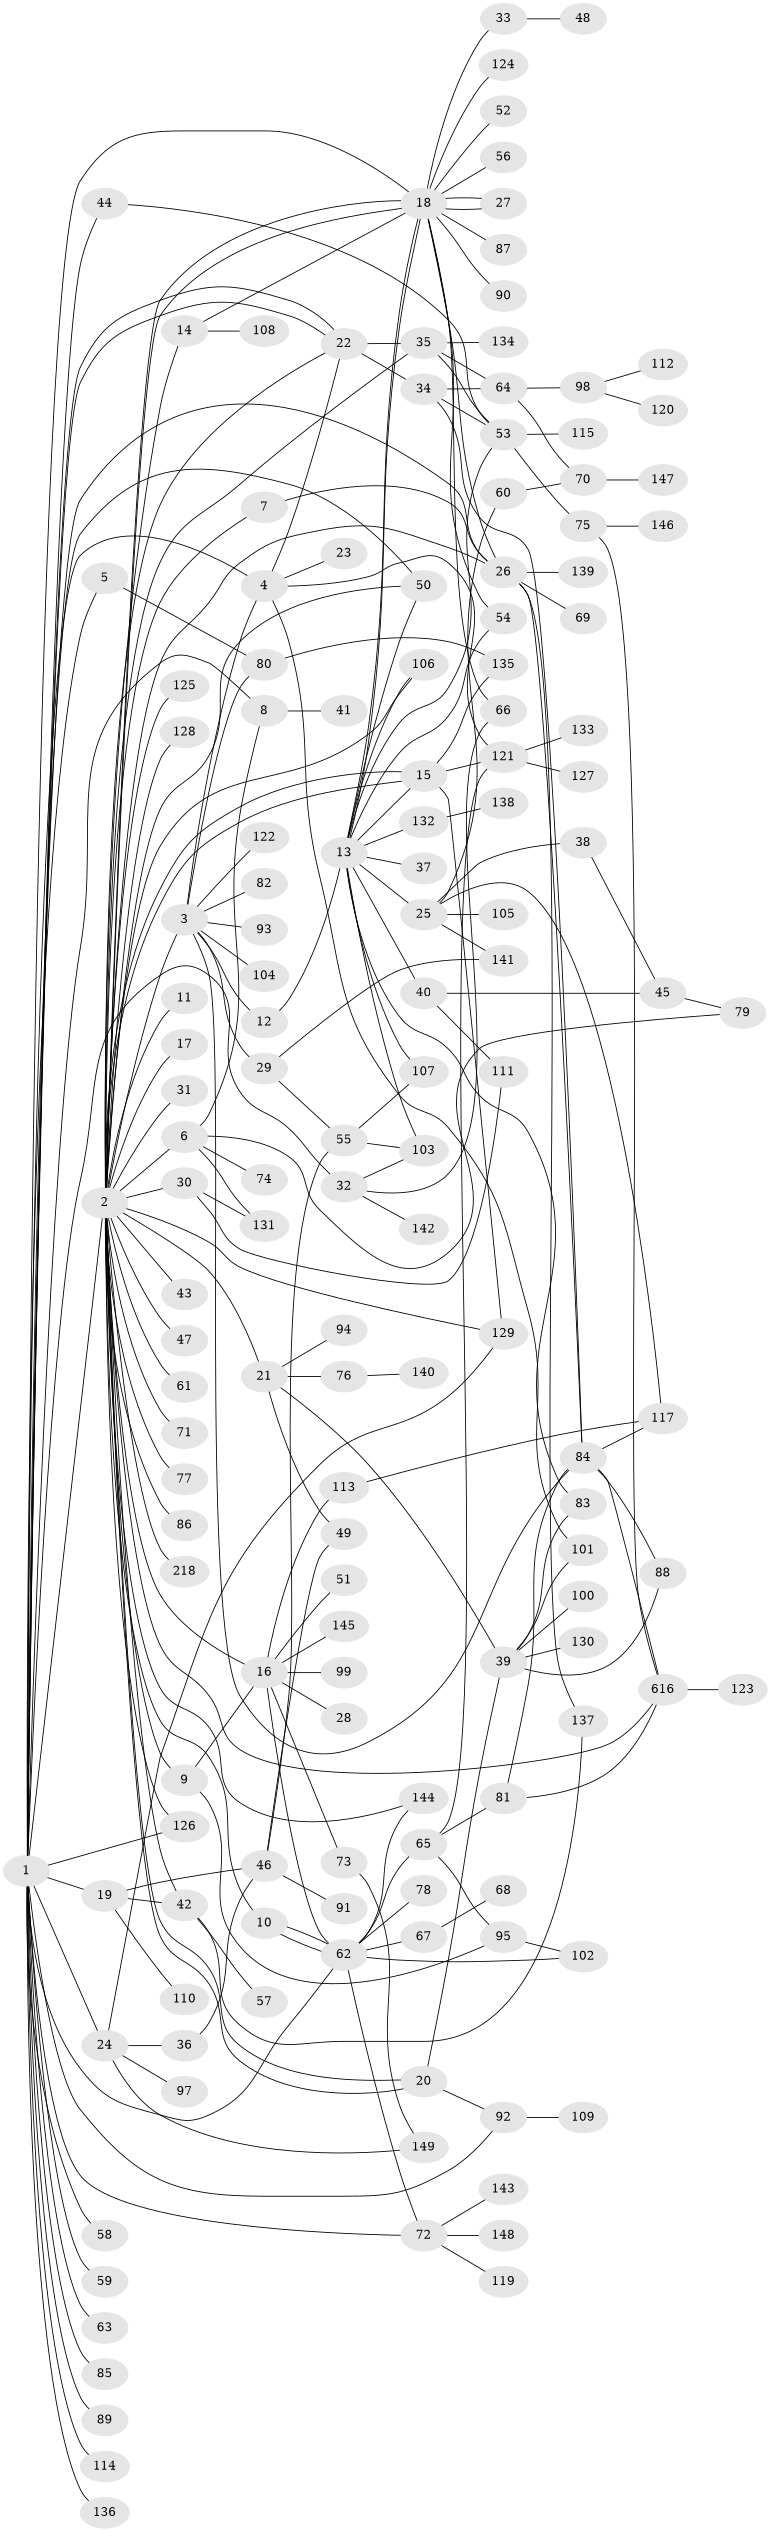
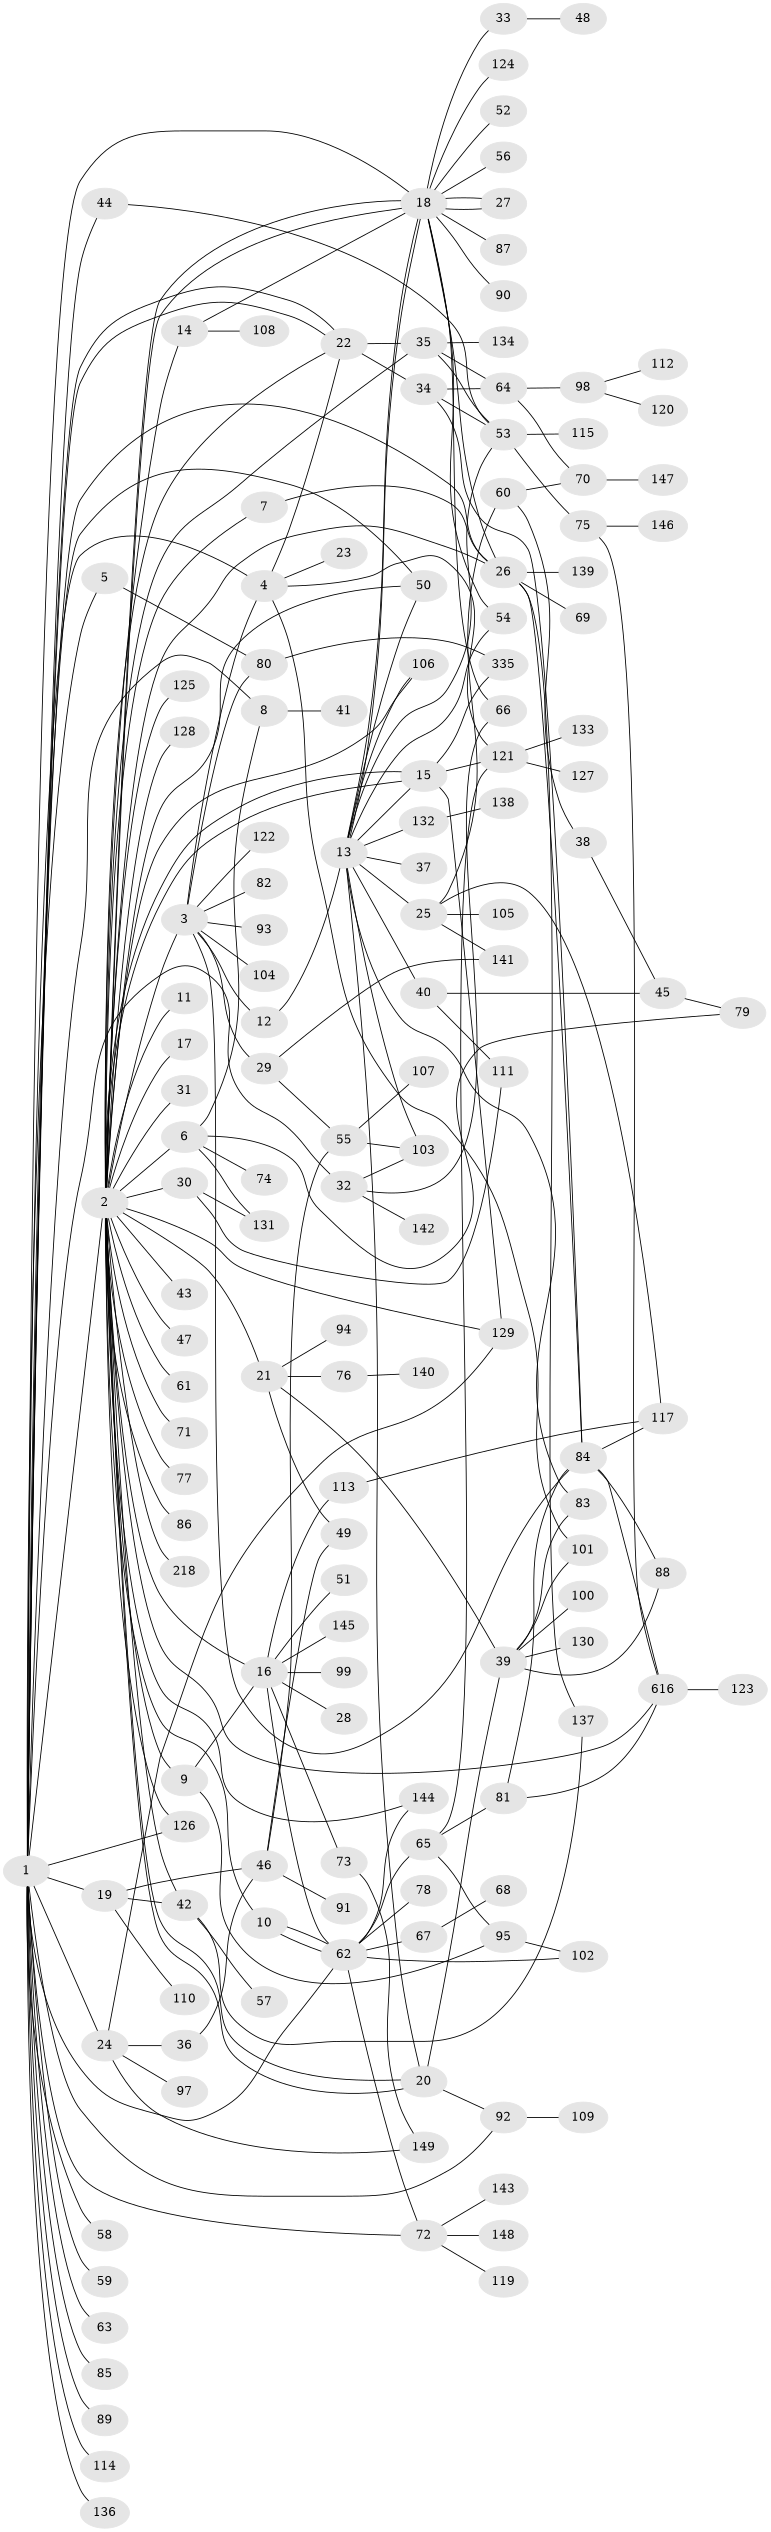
(504, 665) -> (504, 665)
(491, 858) -> (548, 658)
(378, 996) -> (377, 1438)
